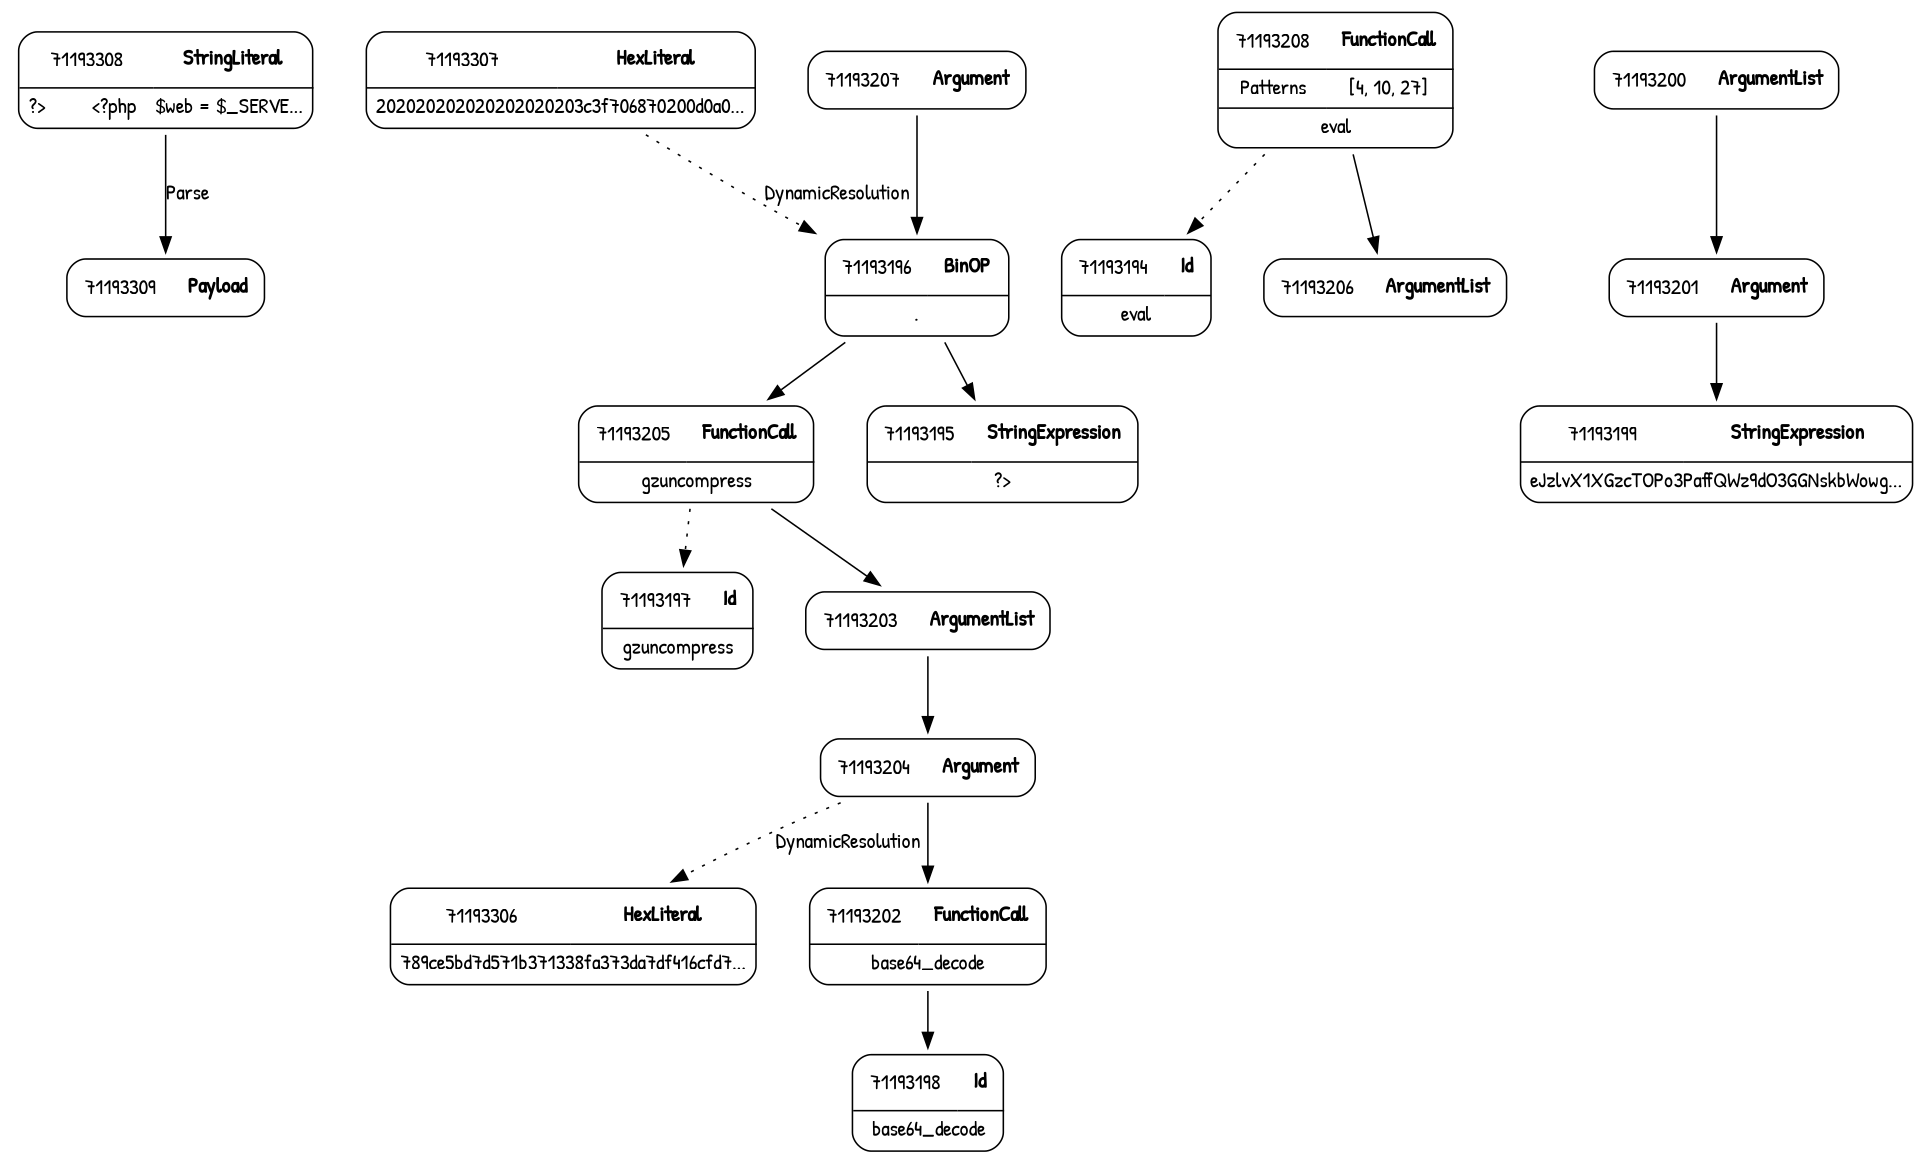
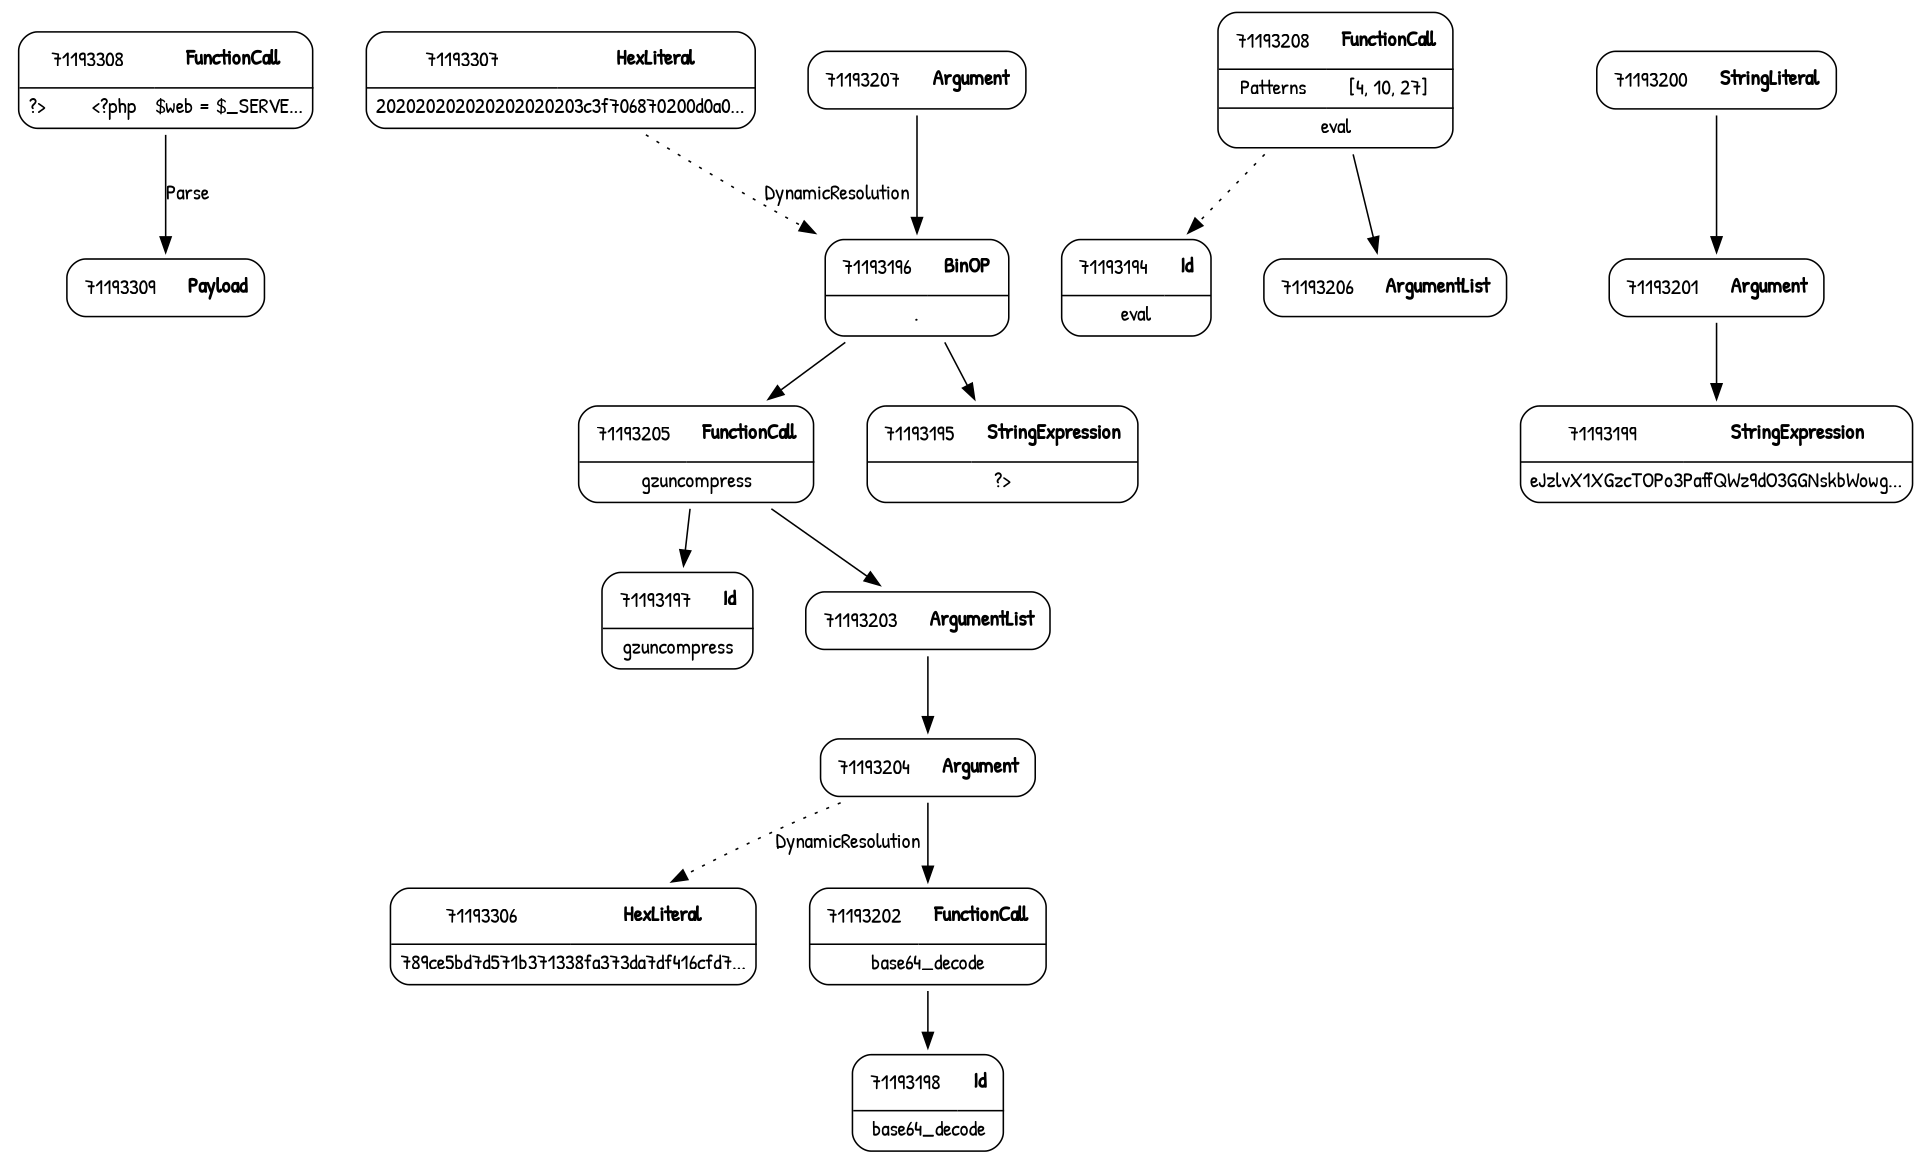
(233, 58) -> (233, 58)
(1770, 79) -> (1769, 79)
(688, 529) -> (688, 529)
